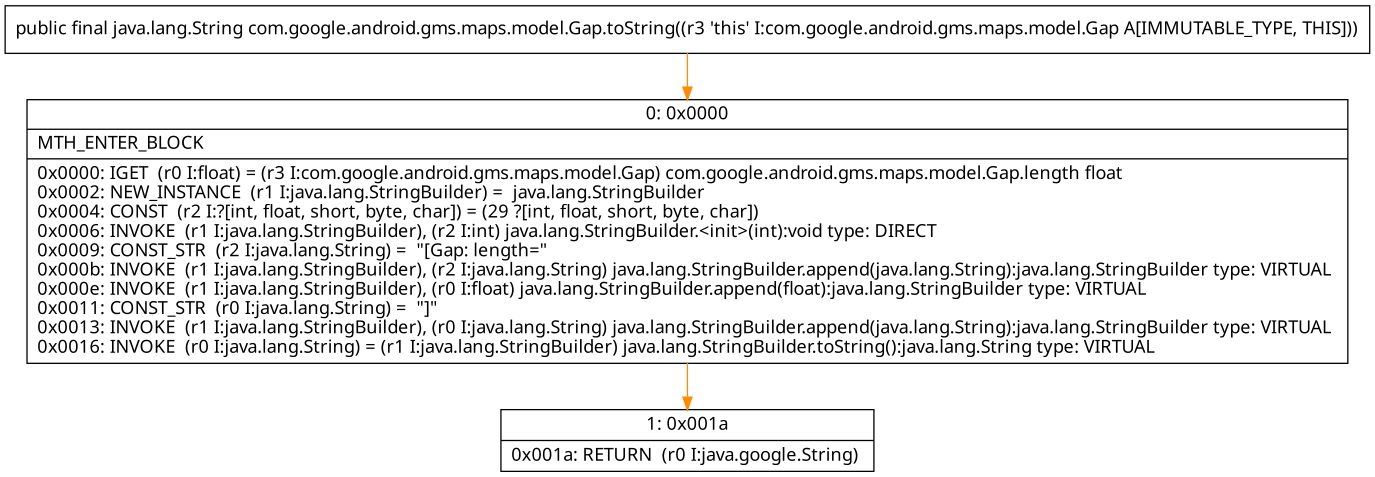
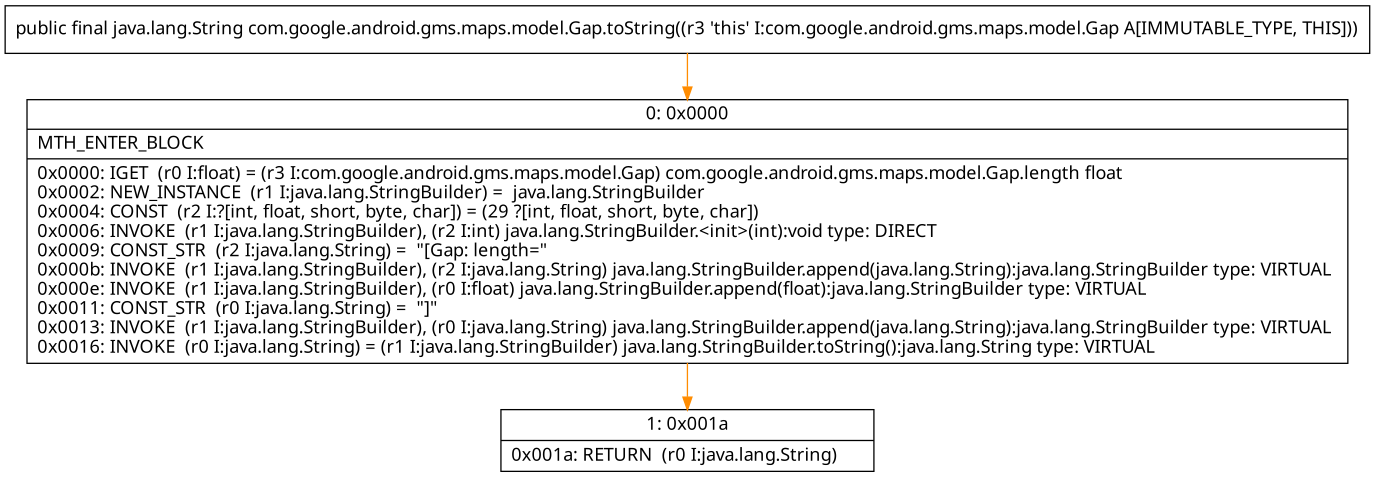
(687, 455) -> (677, 455)
